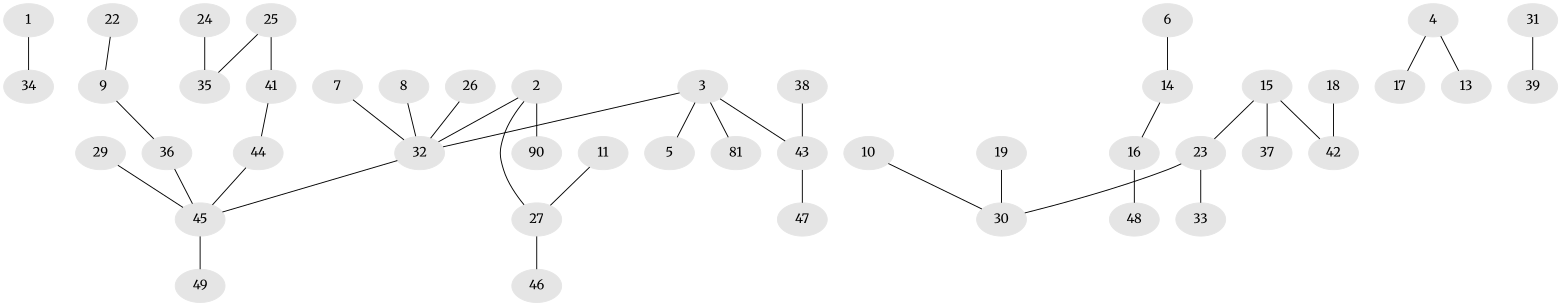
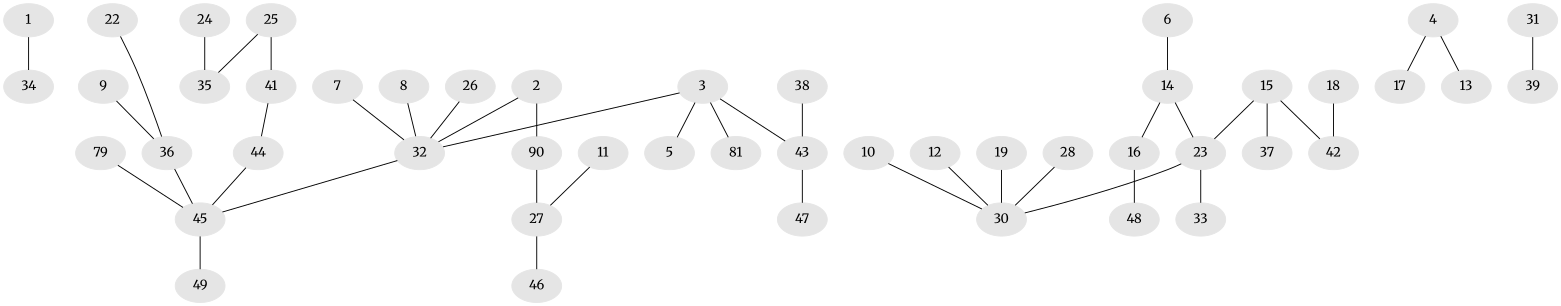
(108, 53) -> (143, 86)
none -> (1184, 120)
(101, 153) -> (101, 153)
(500, 153) -> (537, 186)
none -> (935, 153)
none -> (1068, 153)
